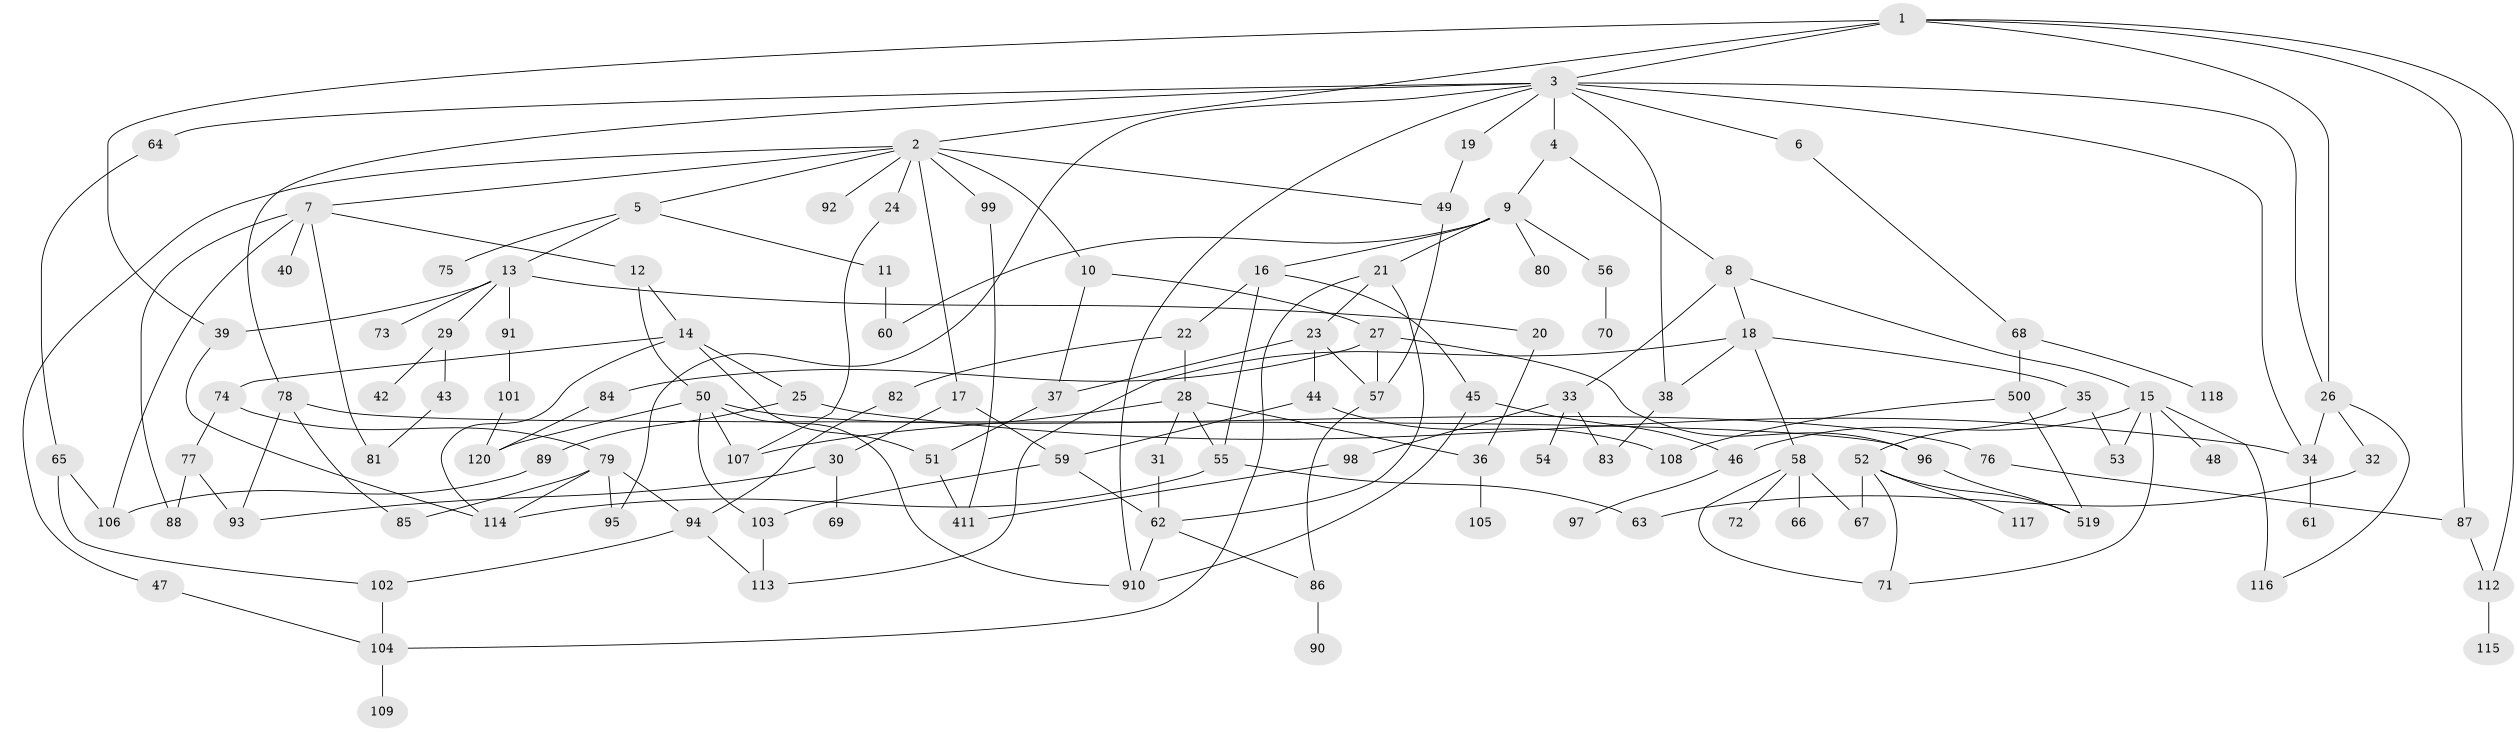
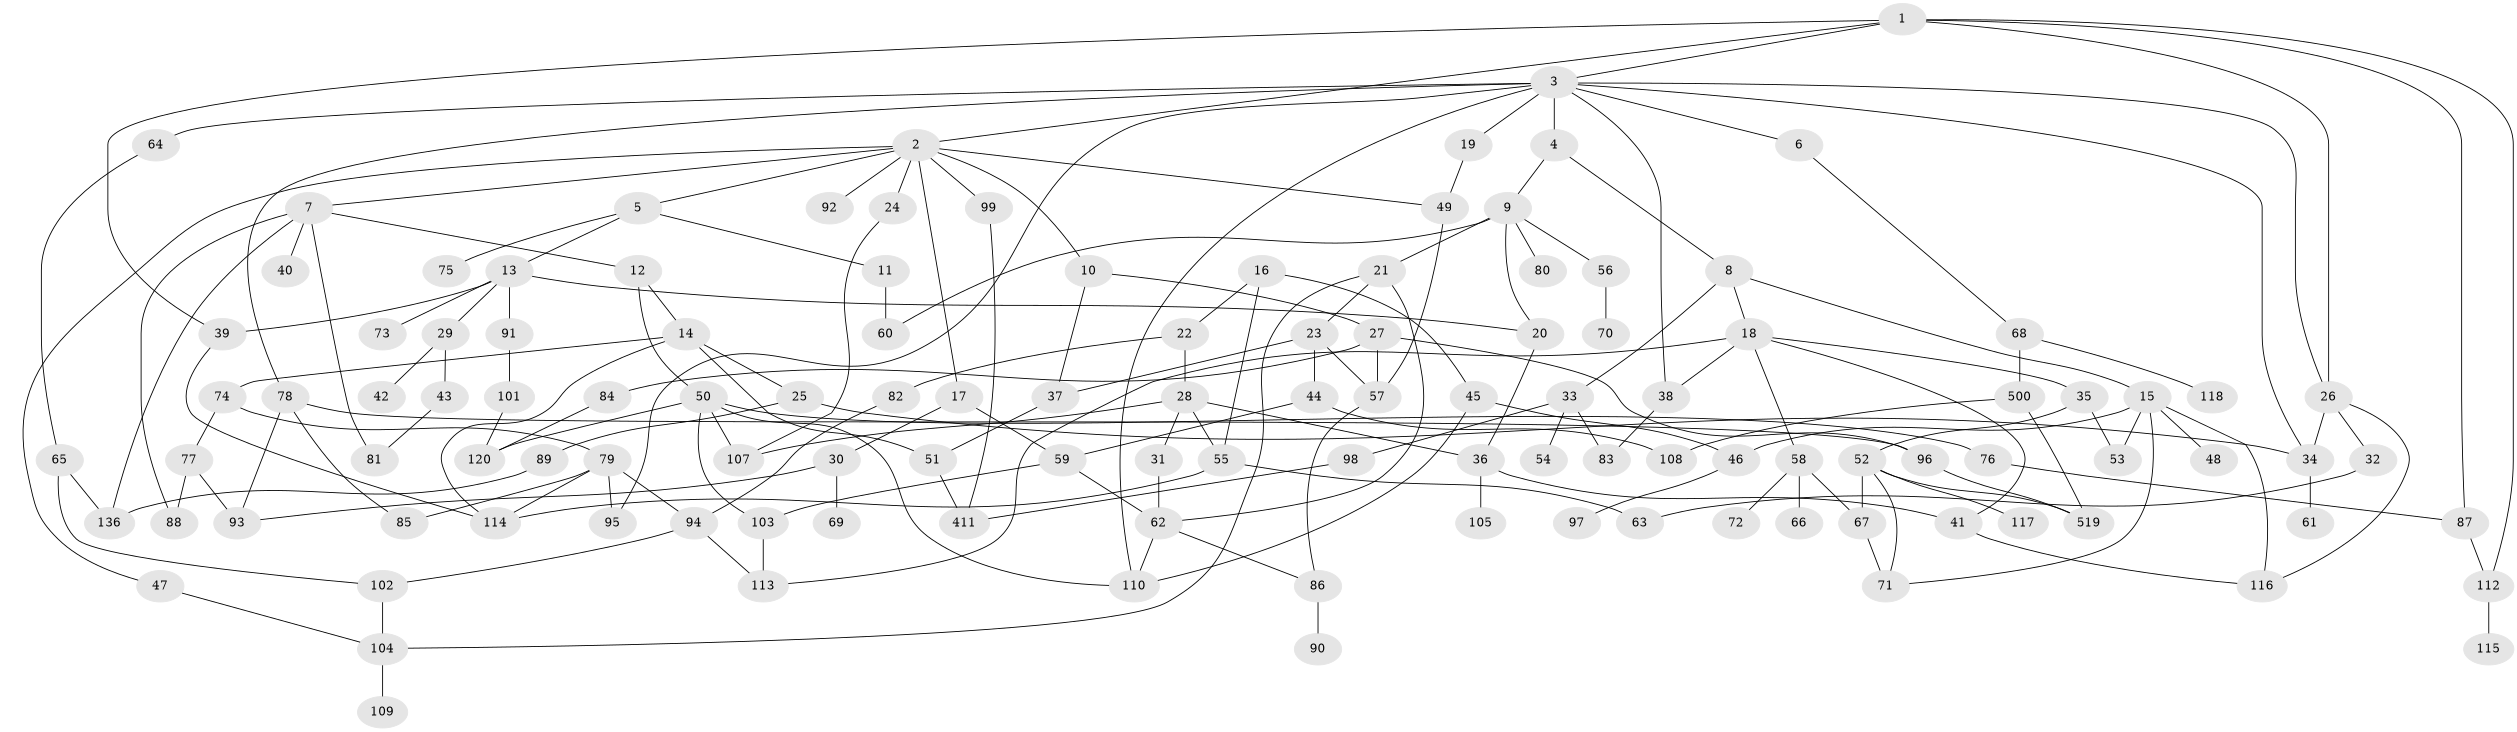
(1388, 246) -> (1508, 275)
(110, 523) -> (110, 523)
none -> (1959, 523)
(1724, 552) -> (1874, 555)
(1134, 586) -> (1134, 586)
